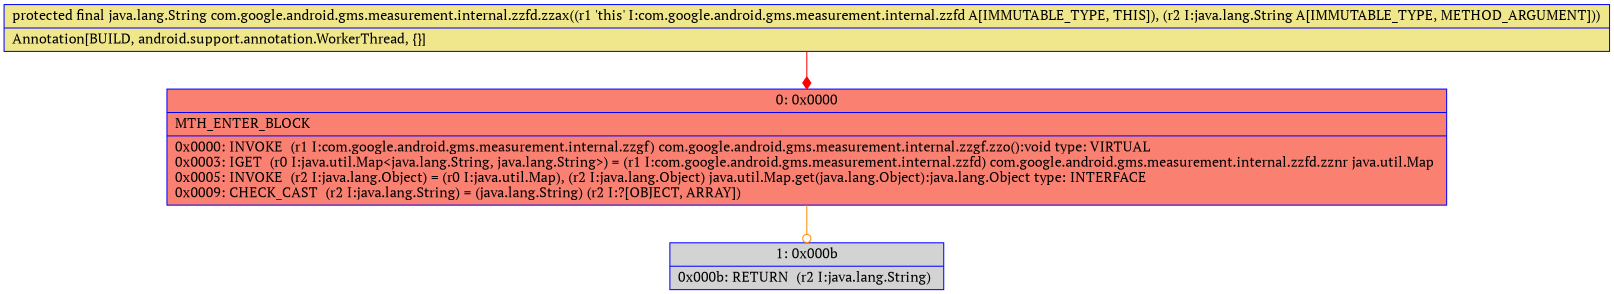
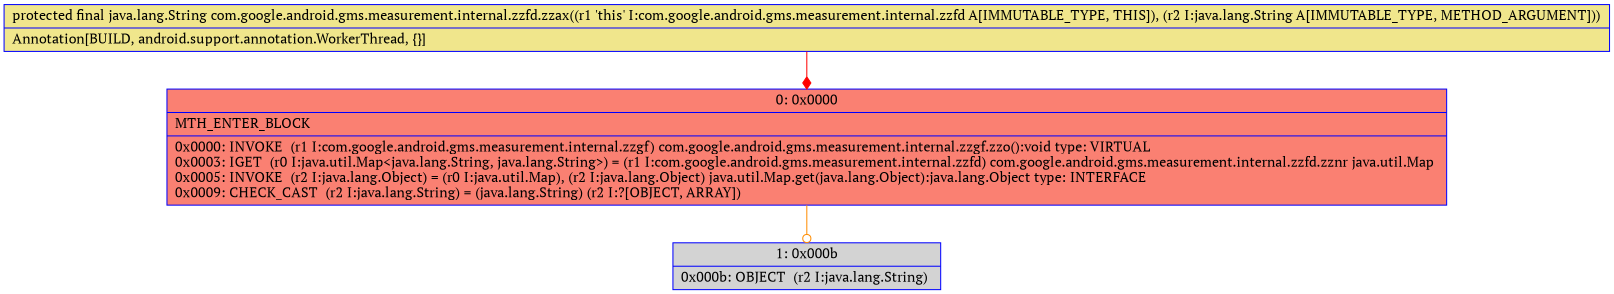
(807, 277) -> (807, 277)
